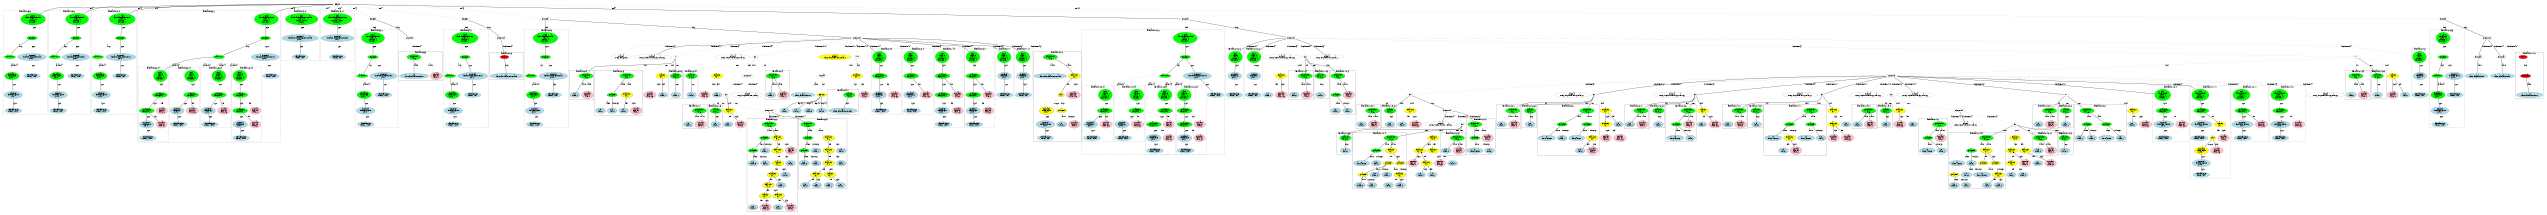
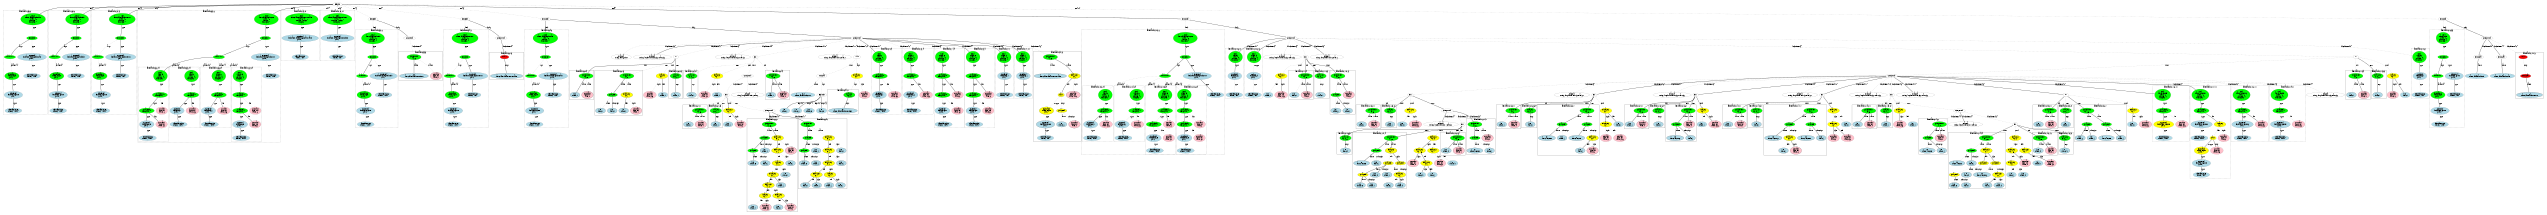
(300, 38) -> (300, 38)
(835, 57) -> (835, 57)
(1254, 76) -> (1254, 76)
(822, 95) -> (822, 95)
(2279, 95) -> (2279, 95)
(2164, 124) -> (2164, 124)
(2280, 124) -> (2280, 124)
